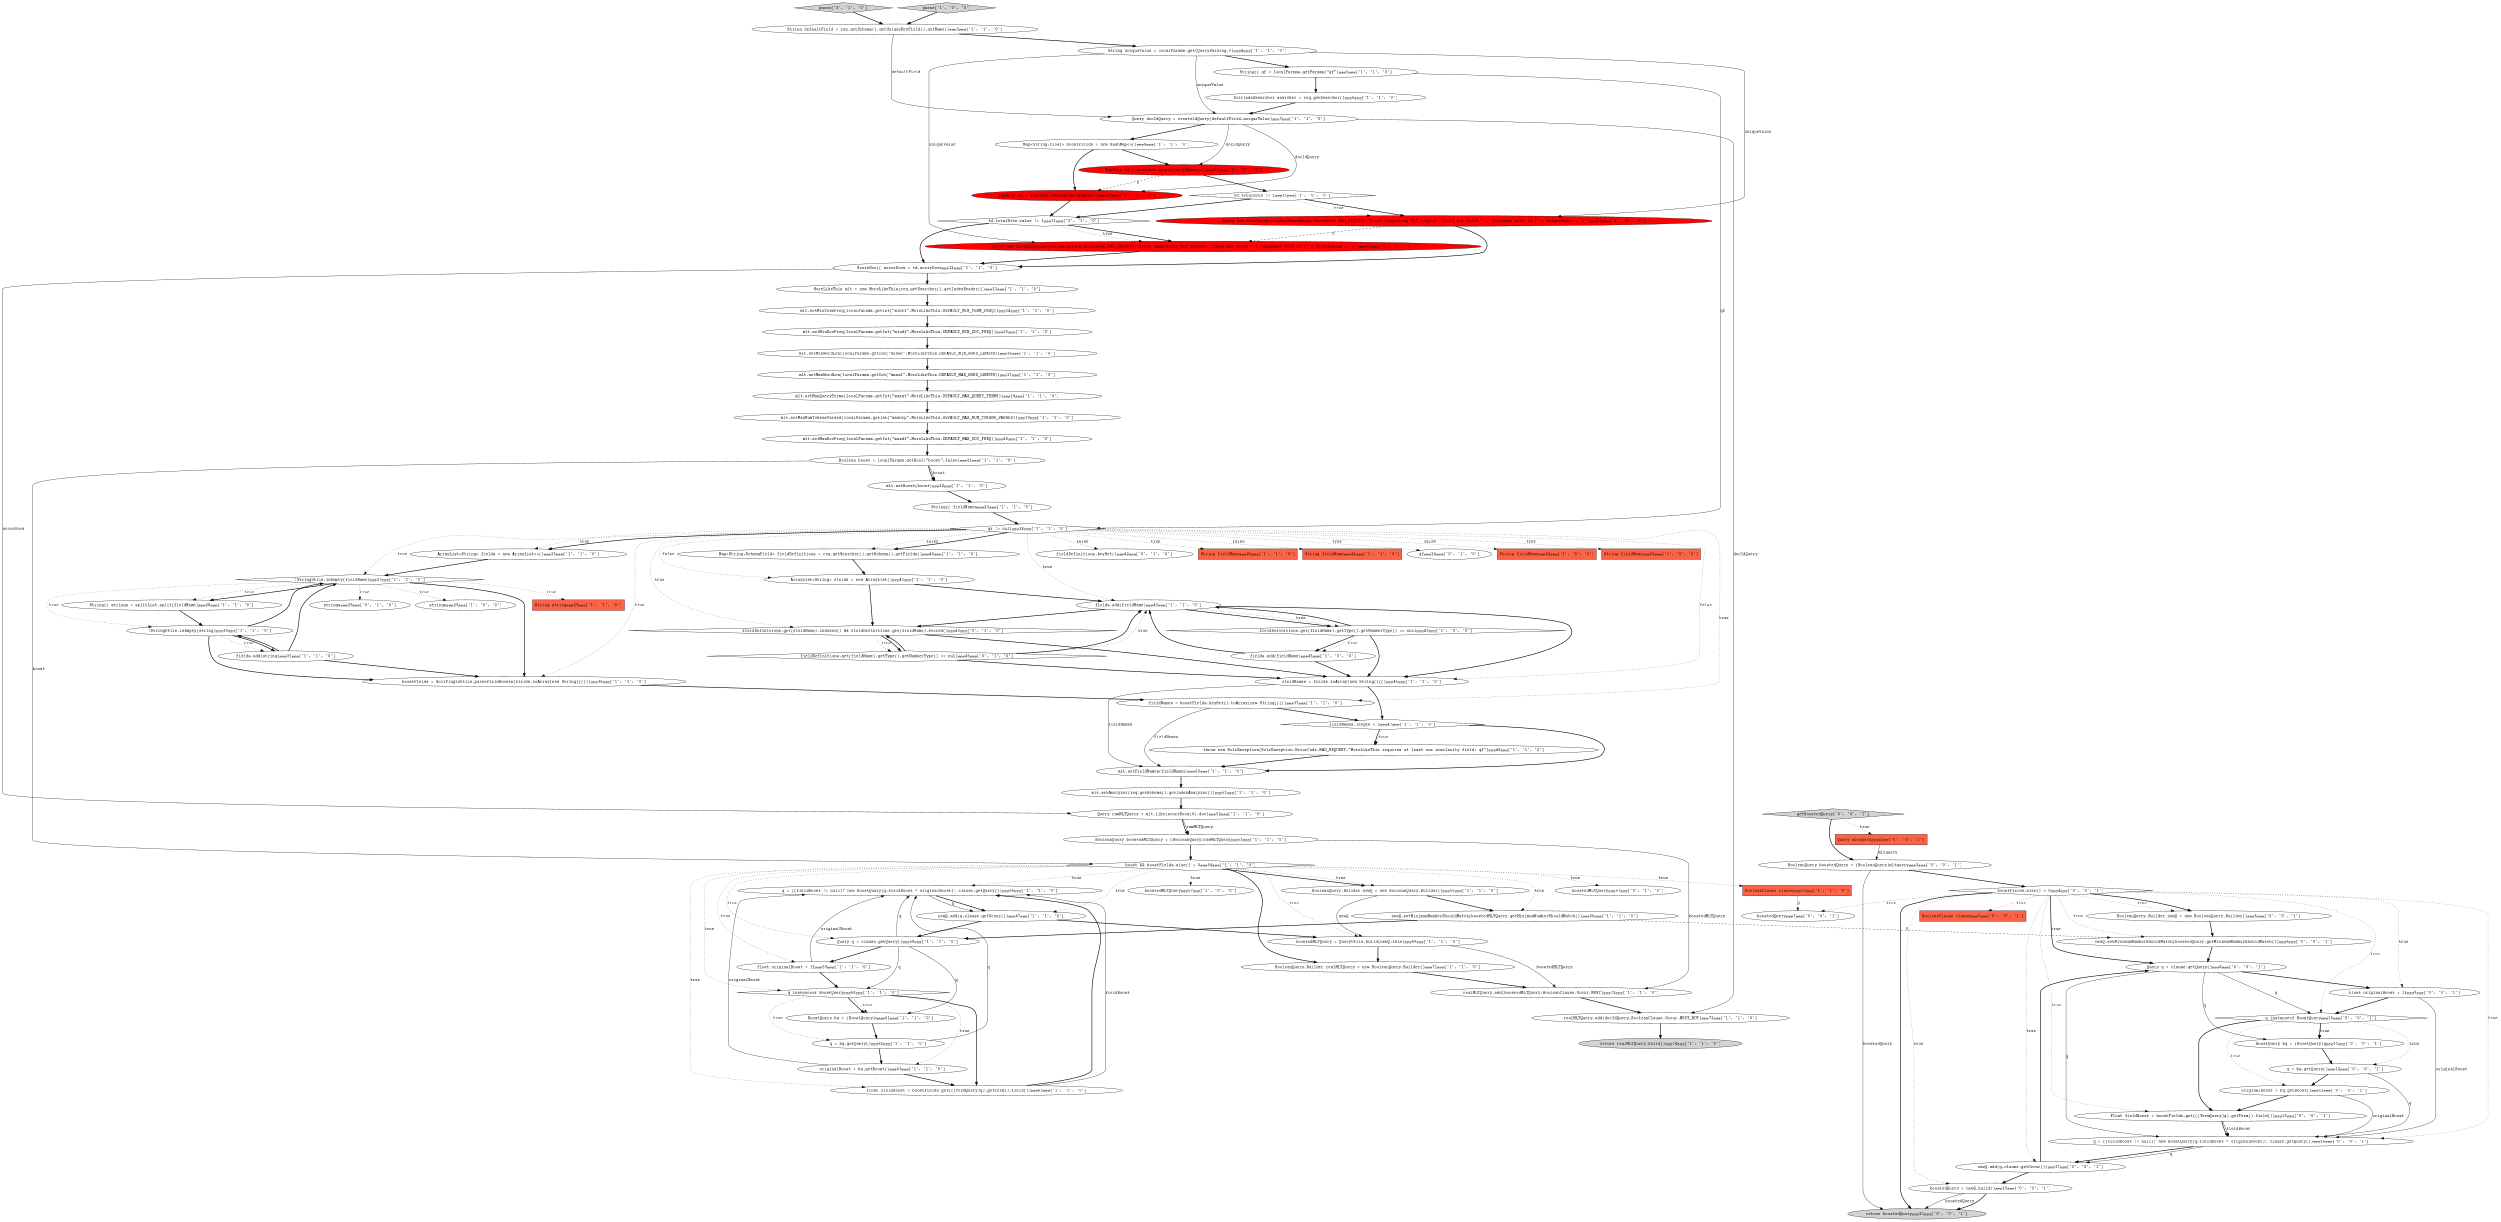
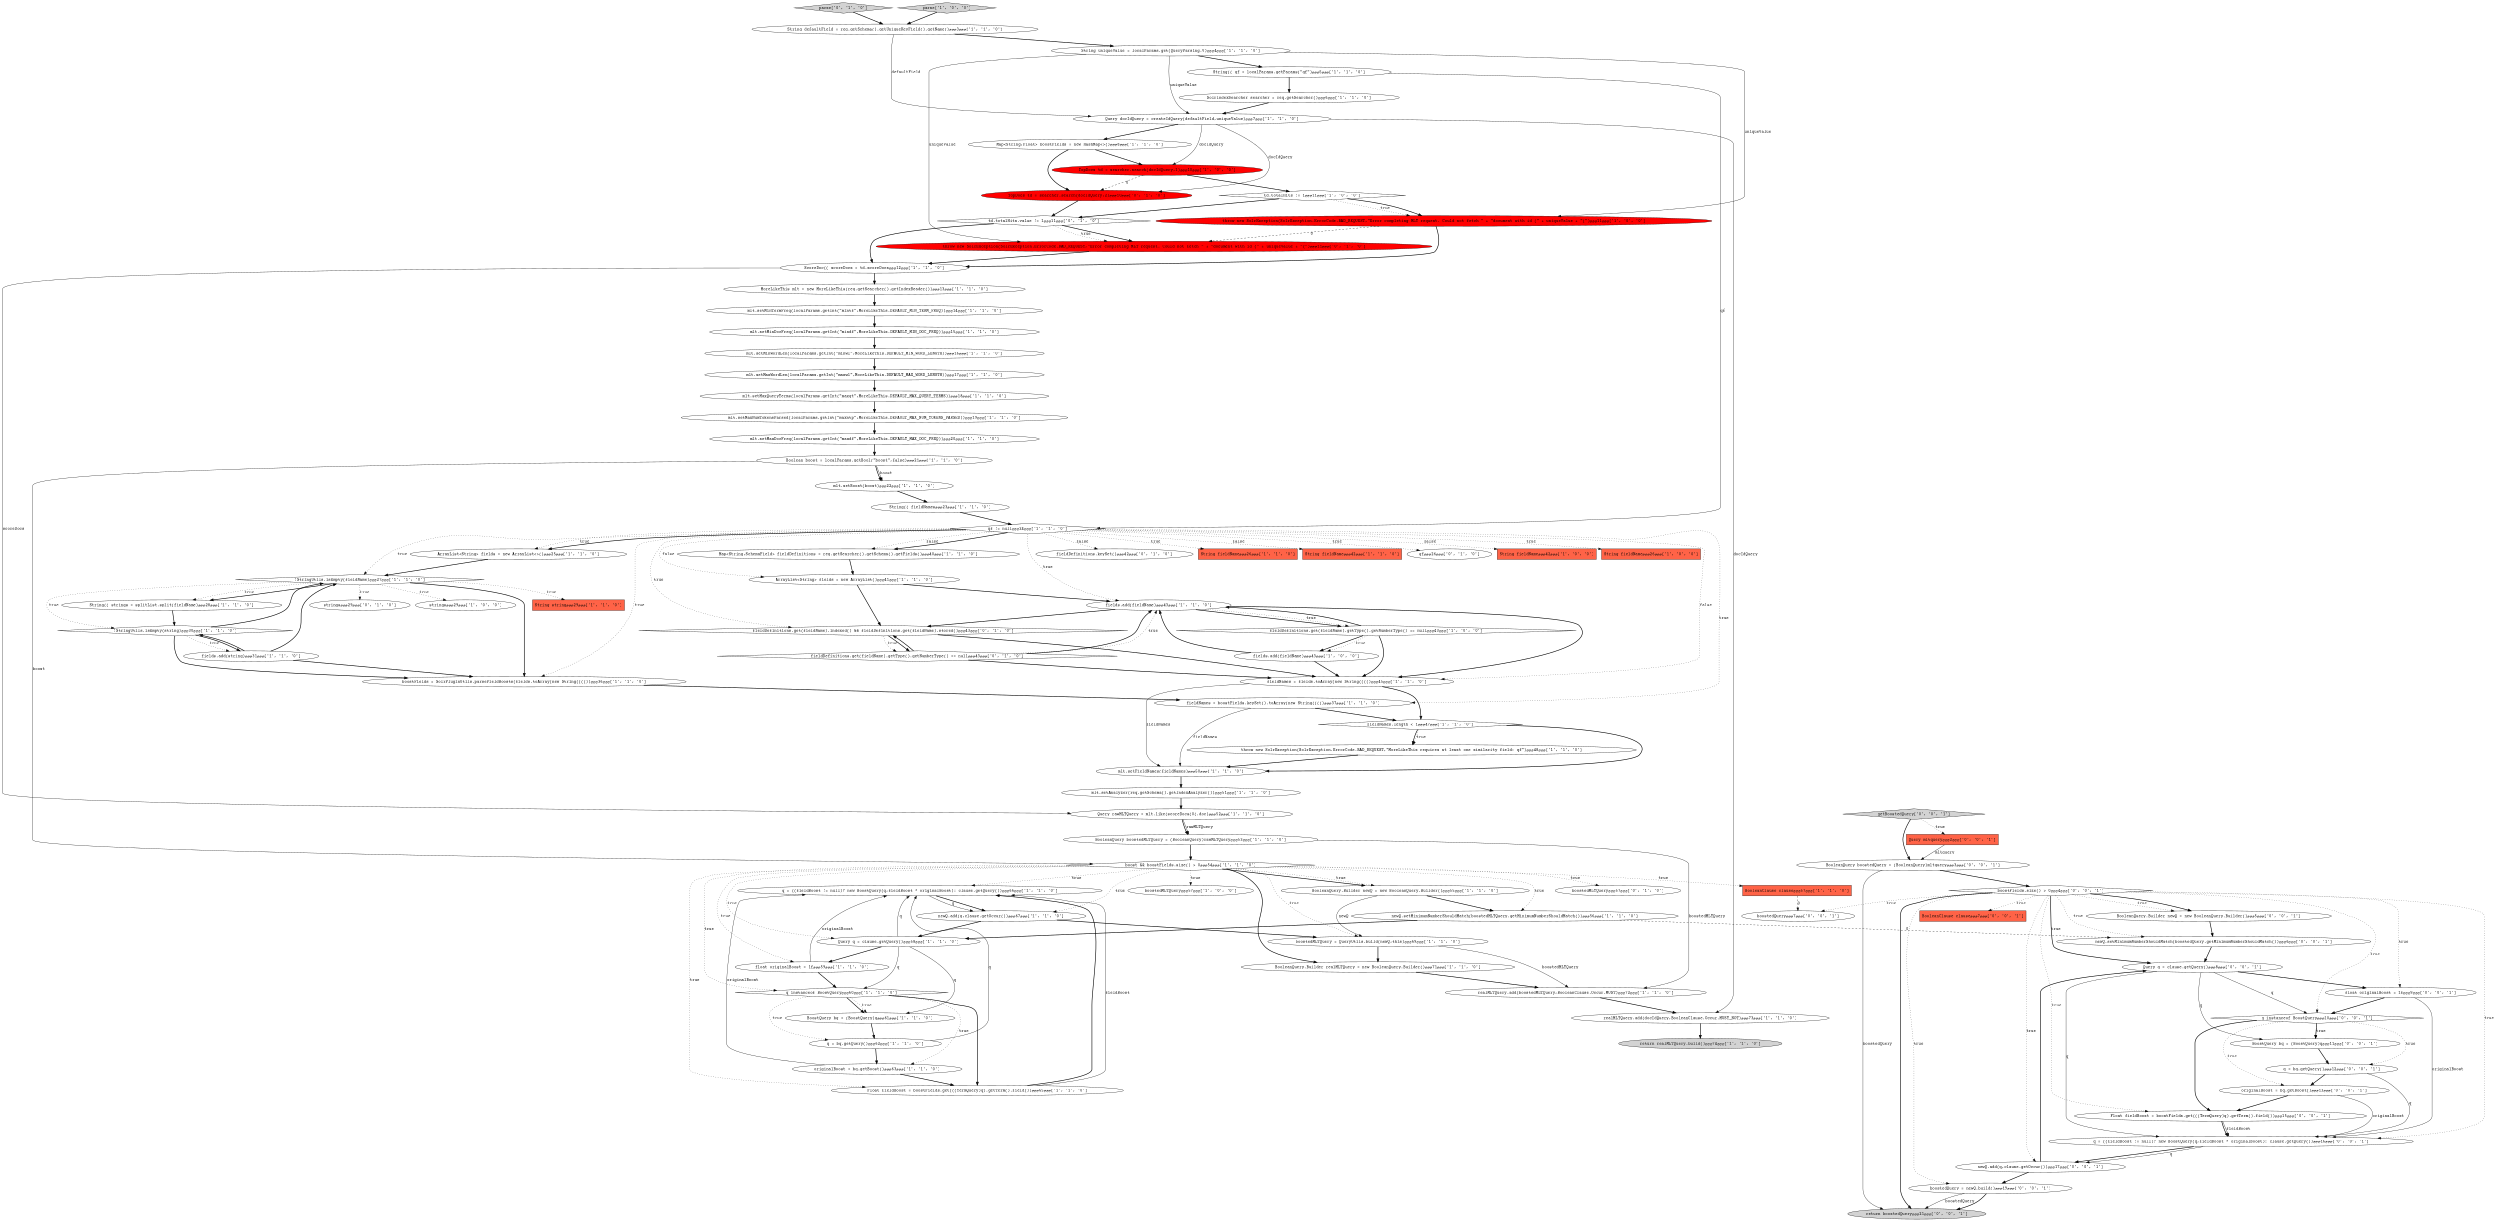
(210, 631) -> (175, 631)
